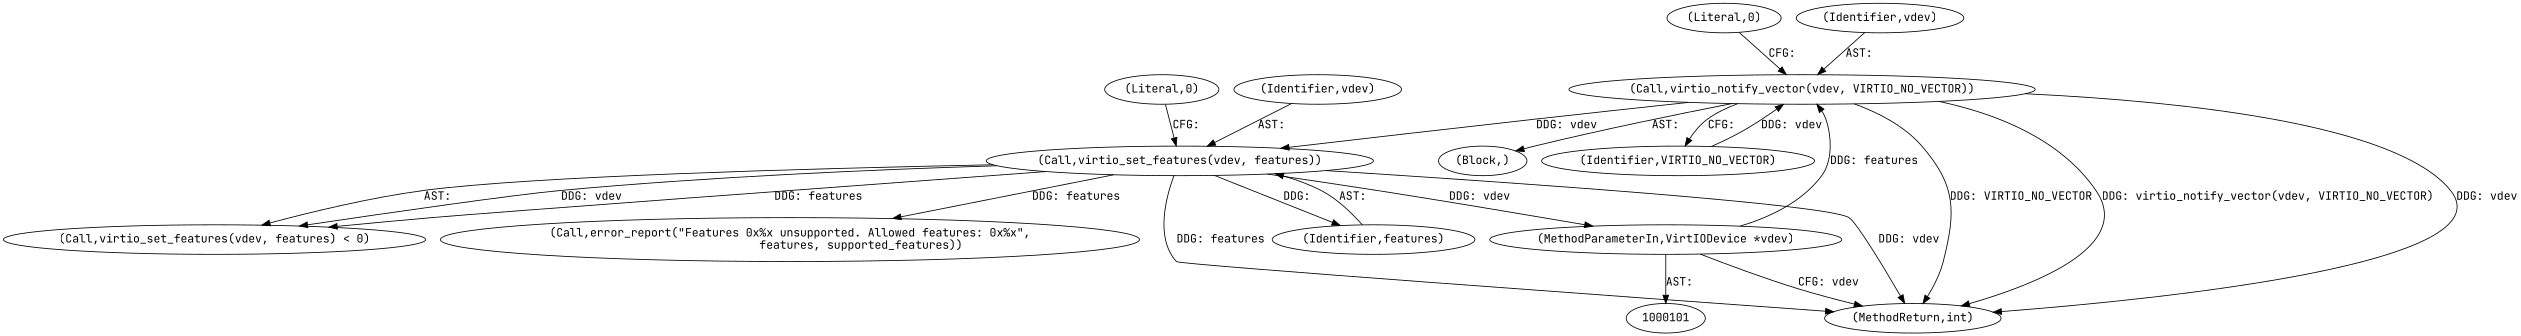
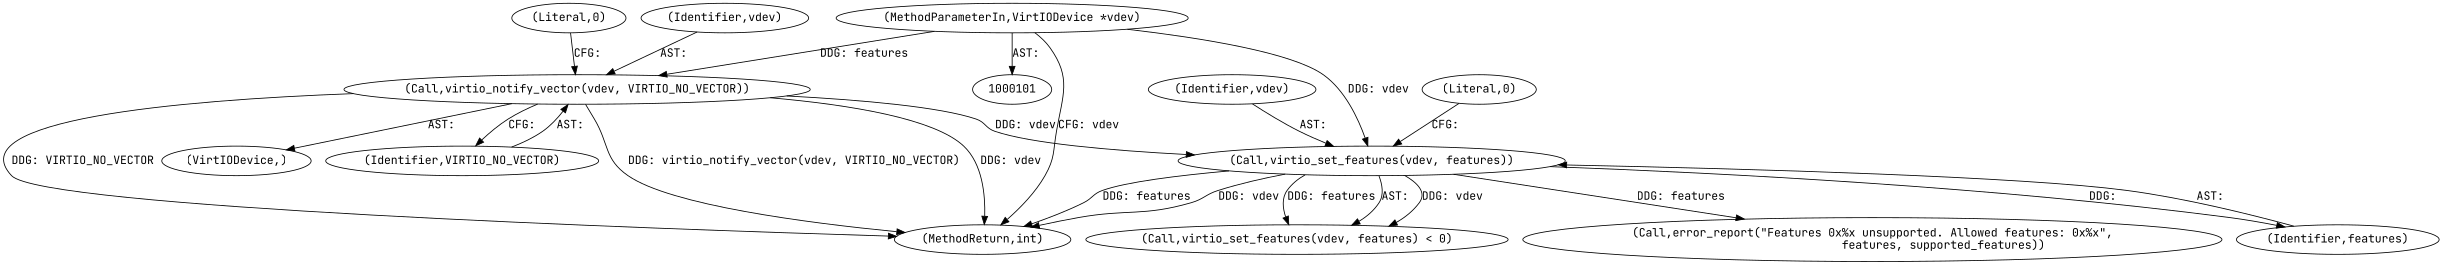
(1792, 125) -> (574, 125)
(1483, 161) -> (236, 161)
(1426, 198) -> (1265, 52)
